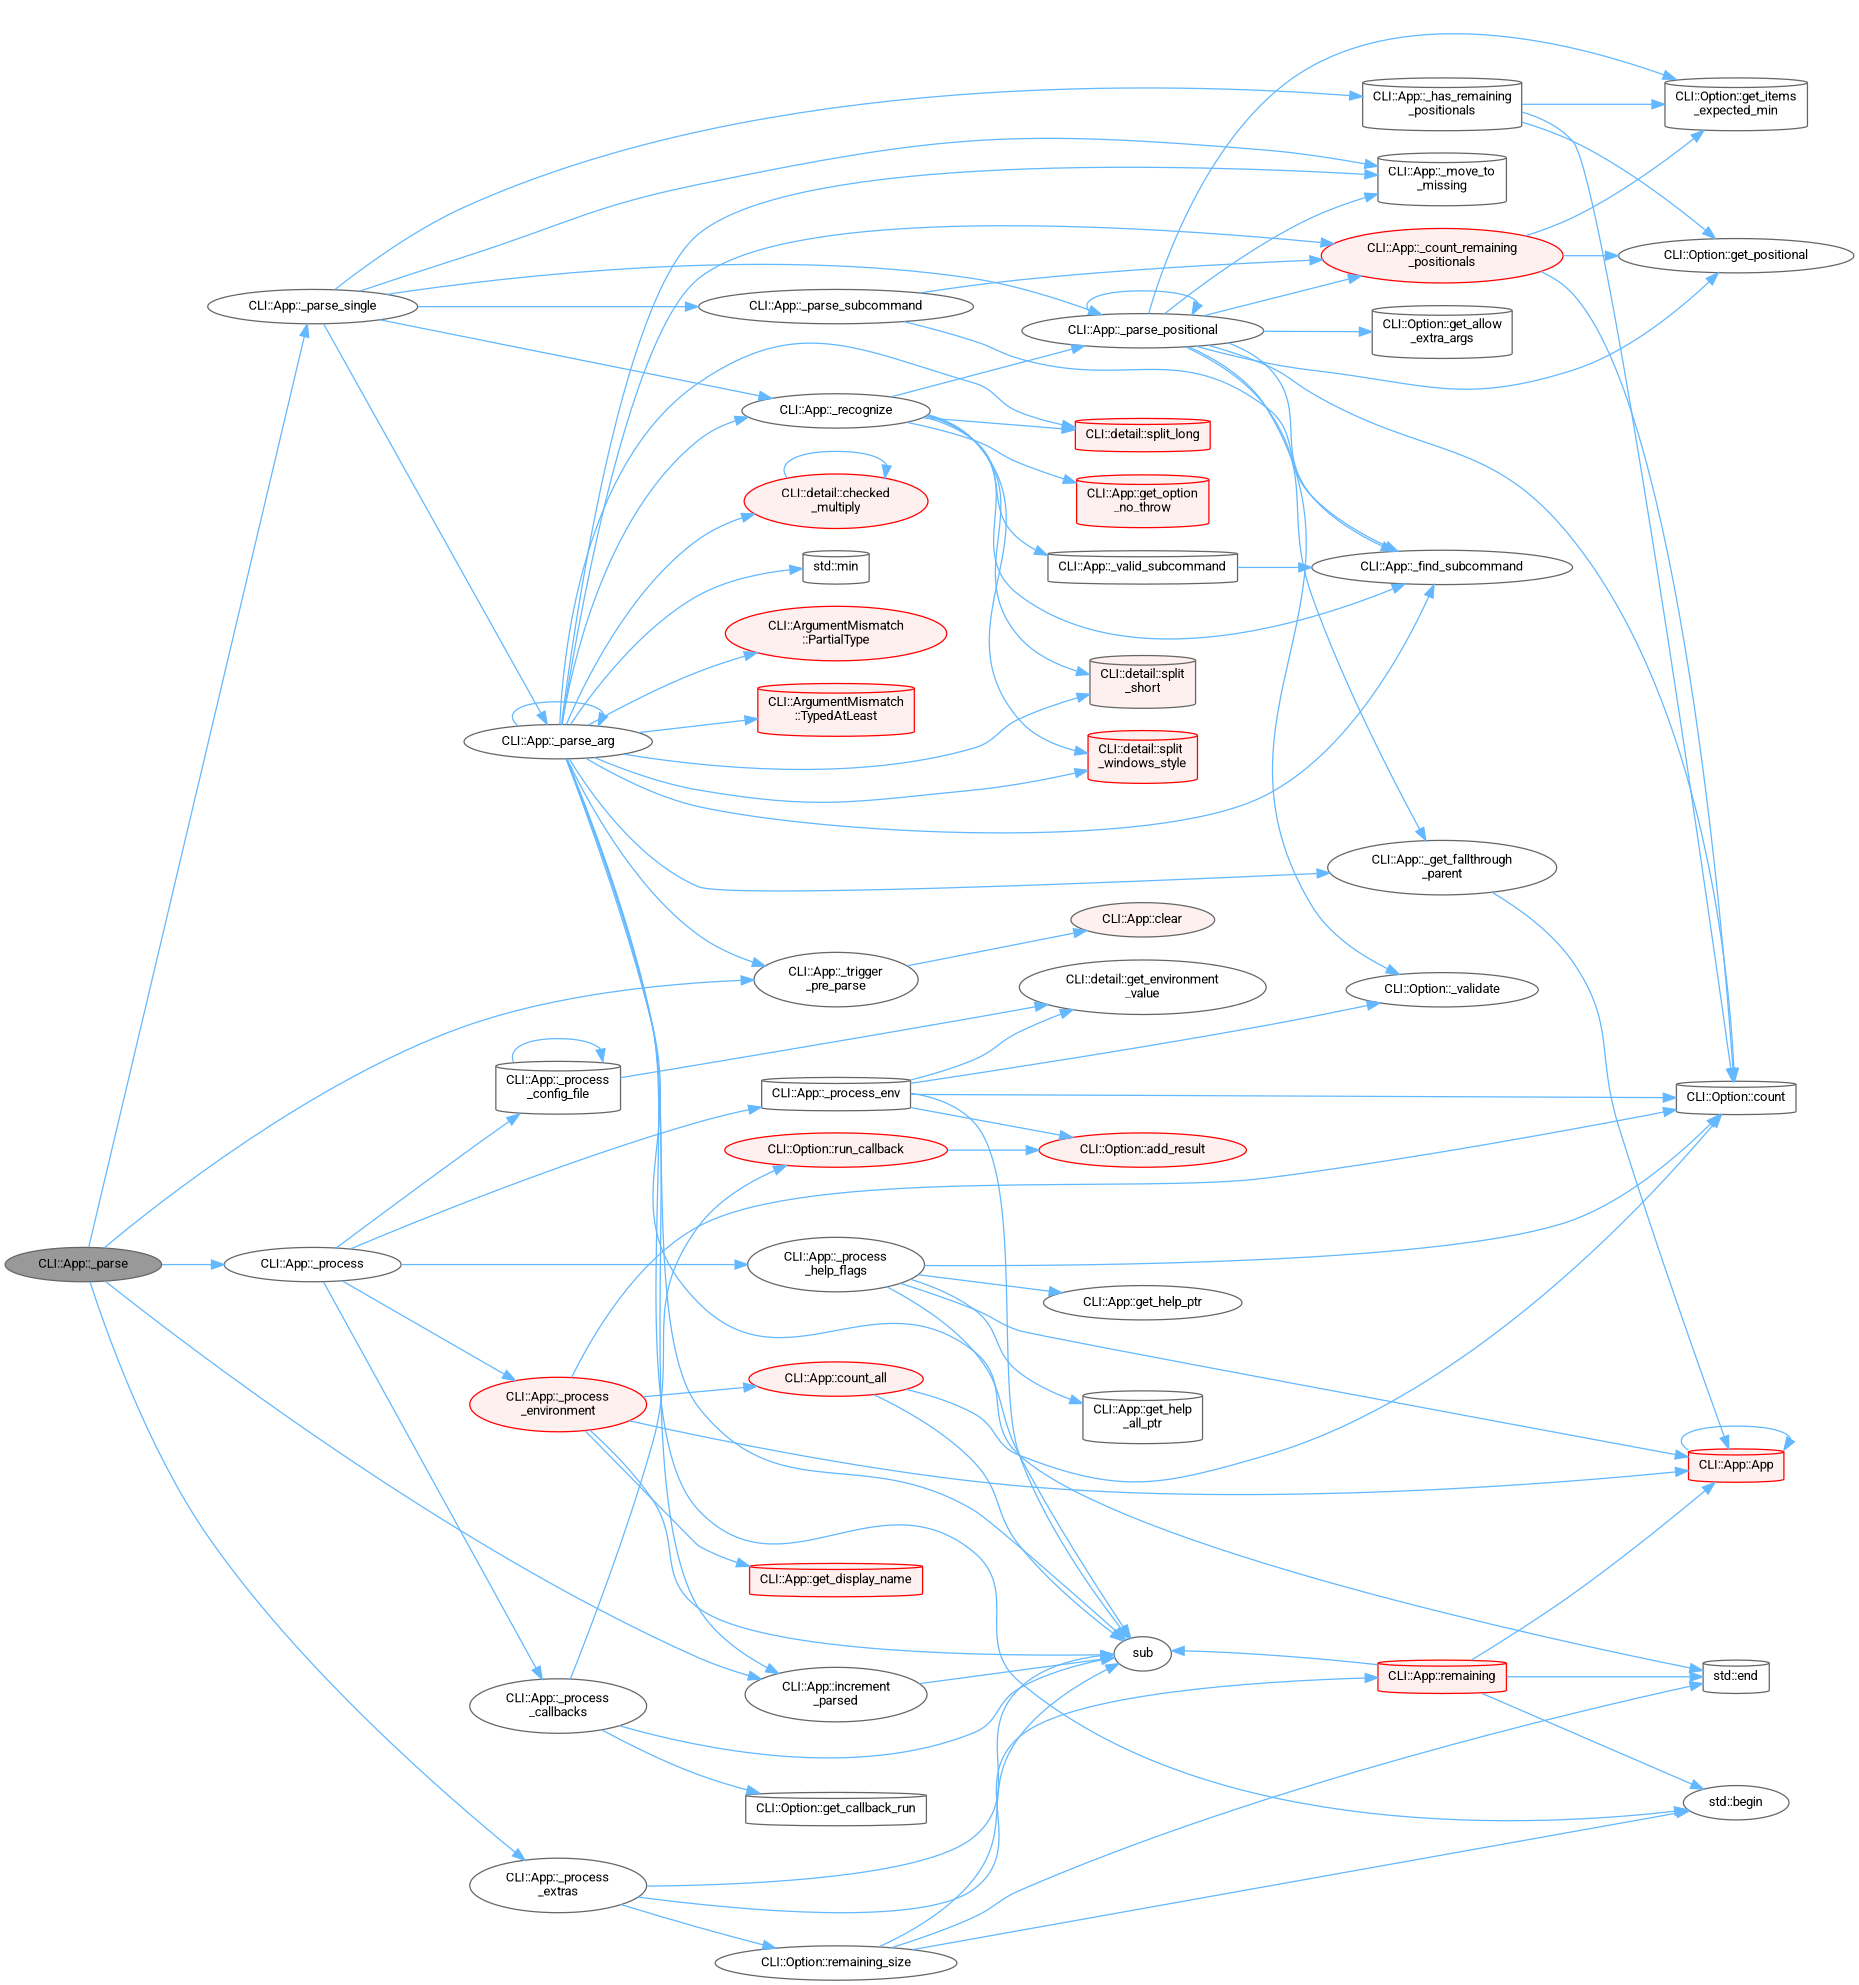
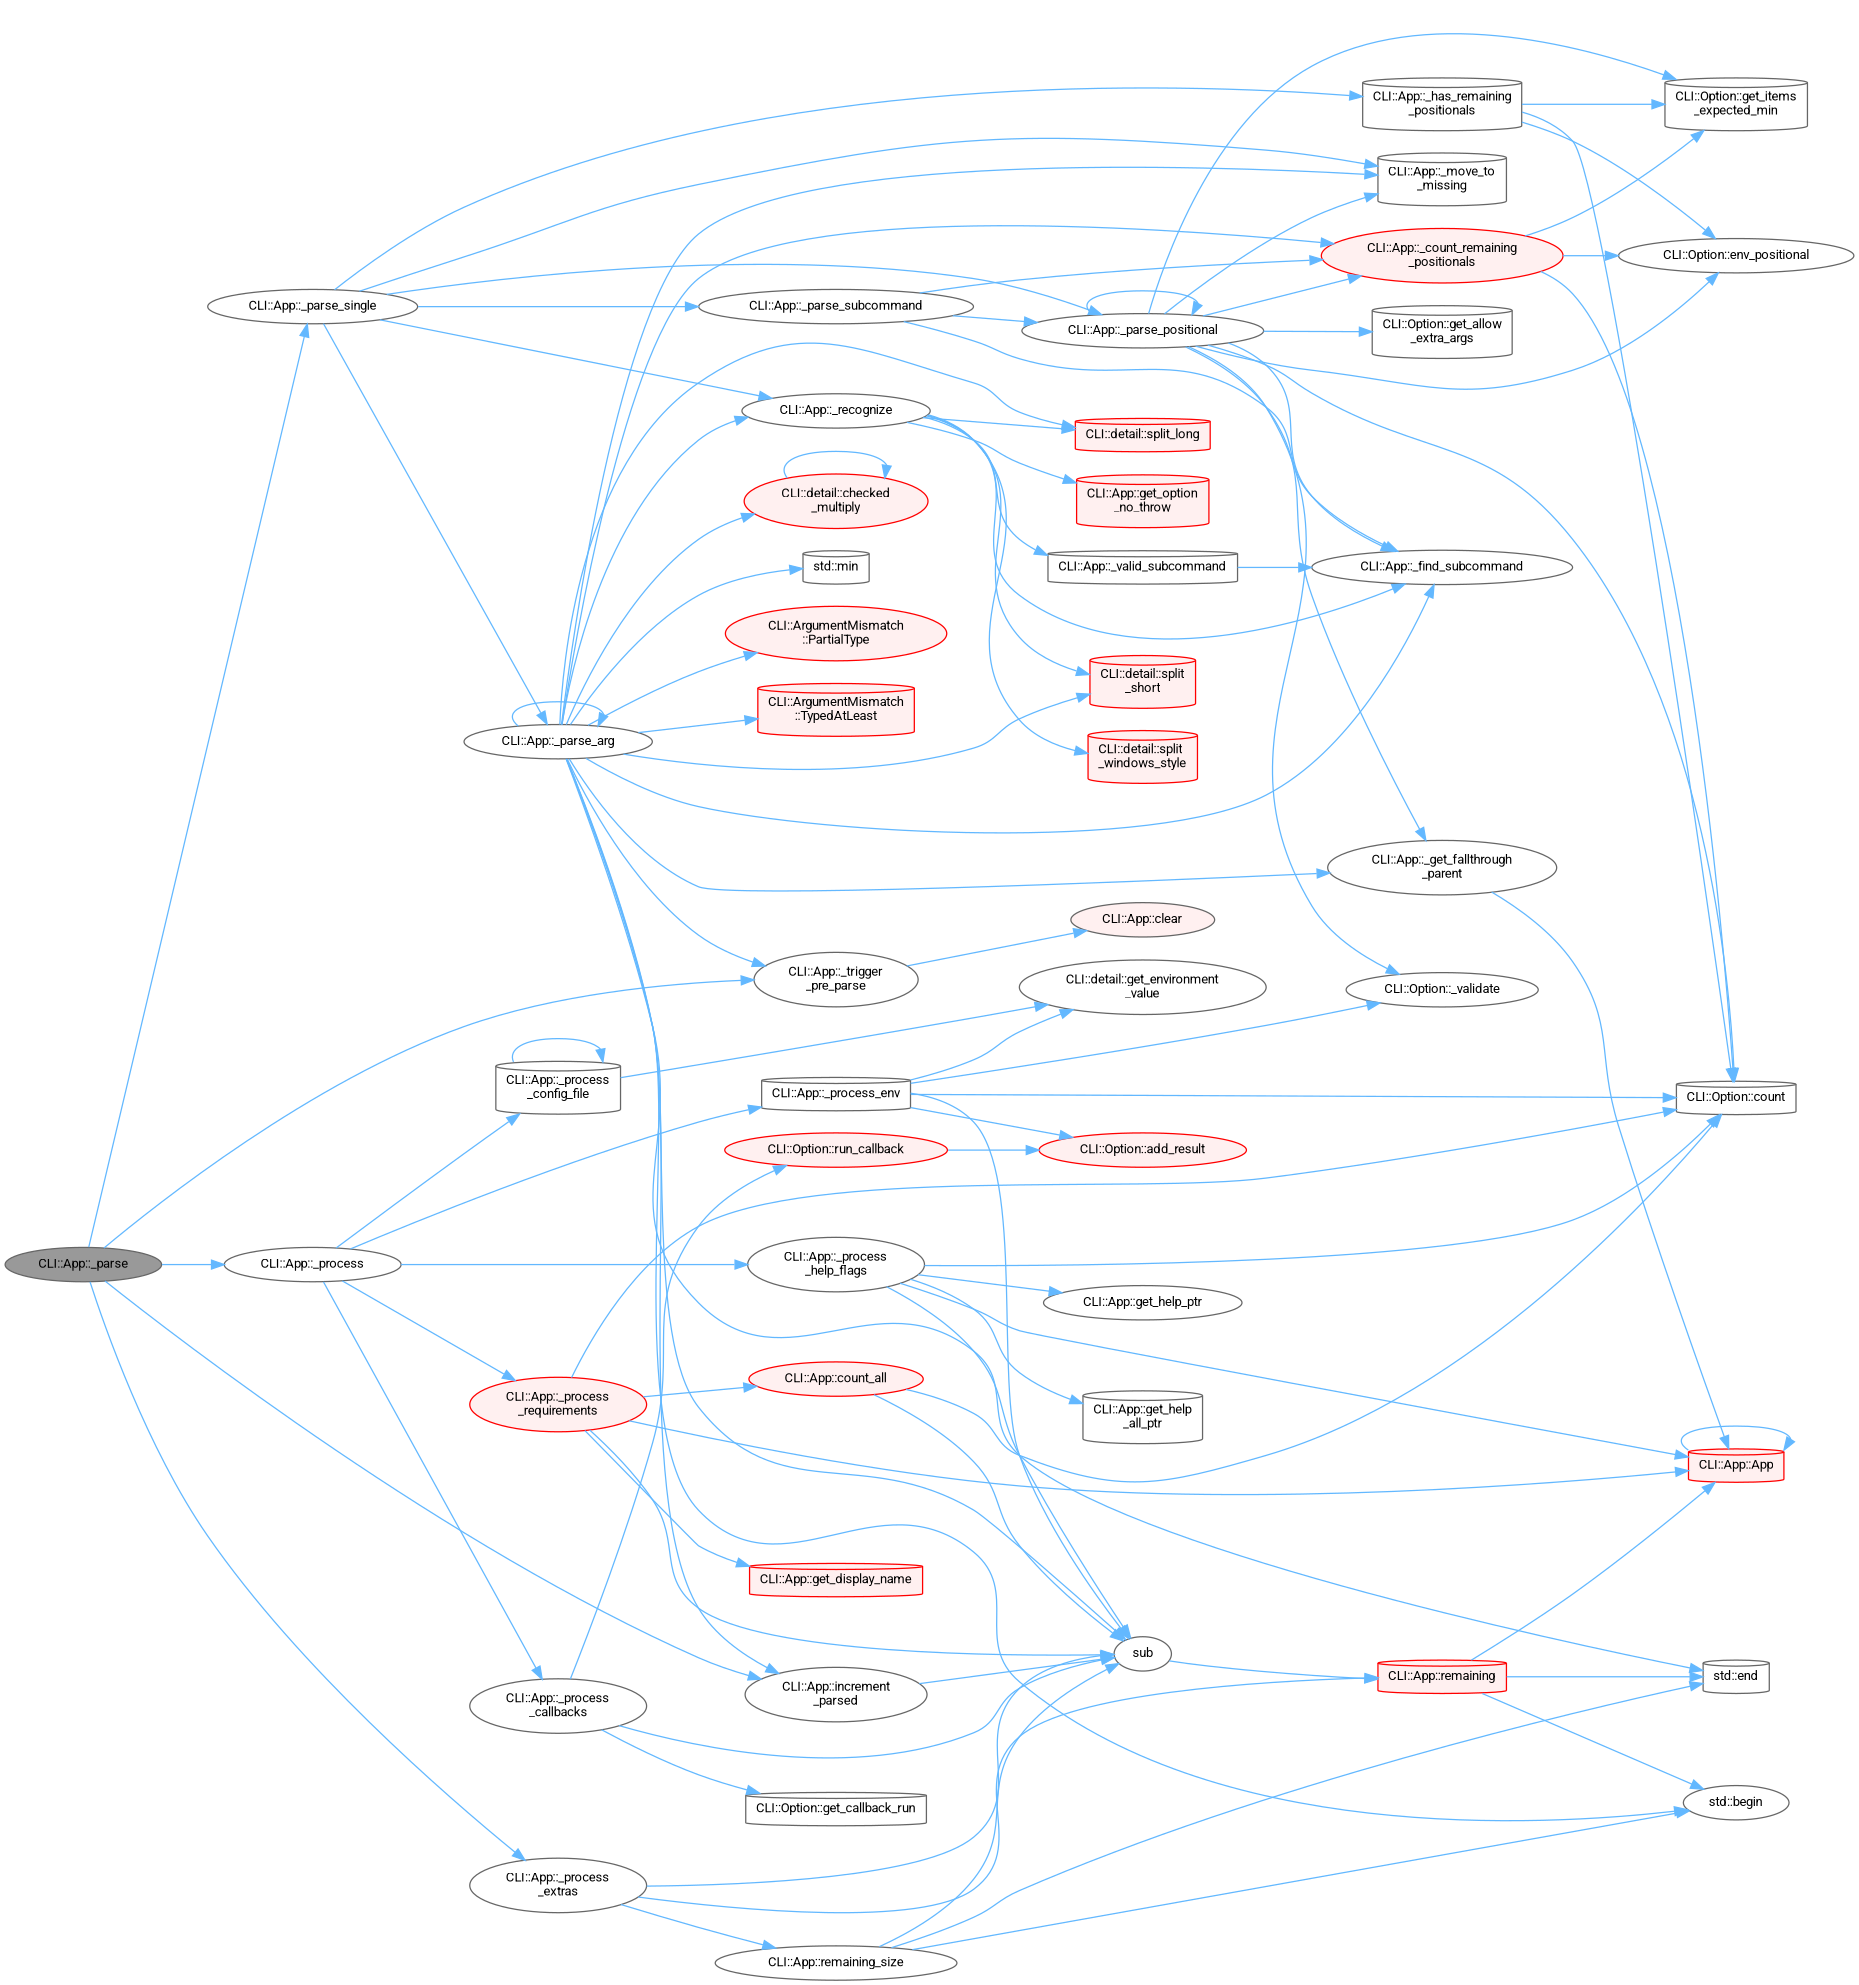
(1736, 256) -> (1736, 256)
(981, 373) -> (989, 319)
(1143, 682) -> (1143, 682)
(833, 802) -> none
(558, 1405) -> (558, 1405)
(1281, 1656) -> (1267, 1672)
(836, 1963) -> (836, 1963)
